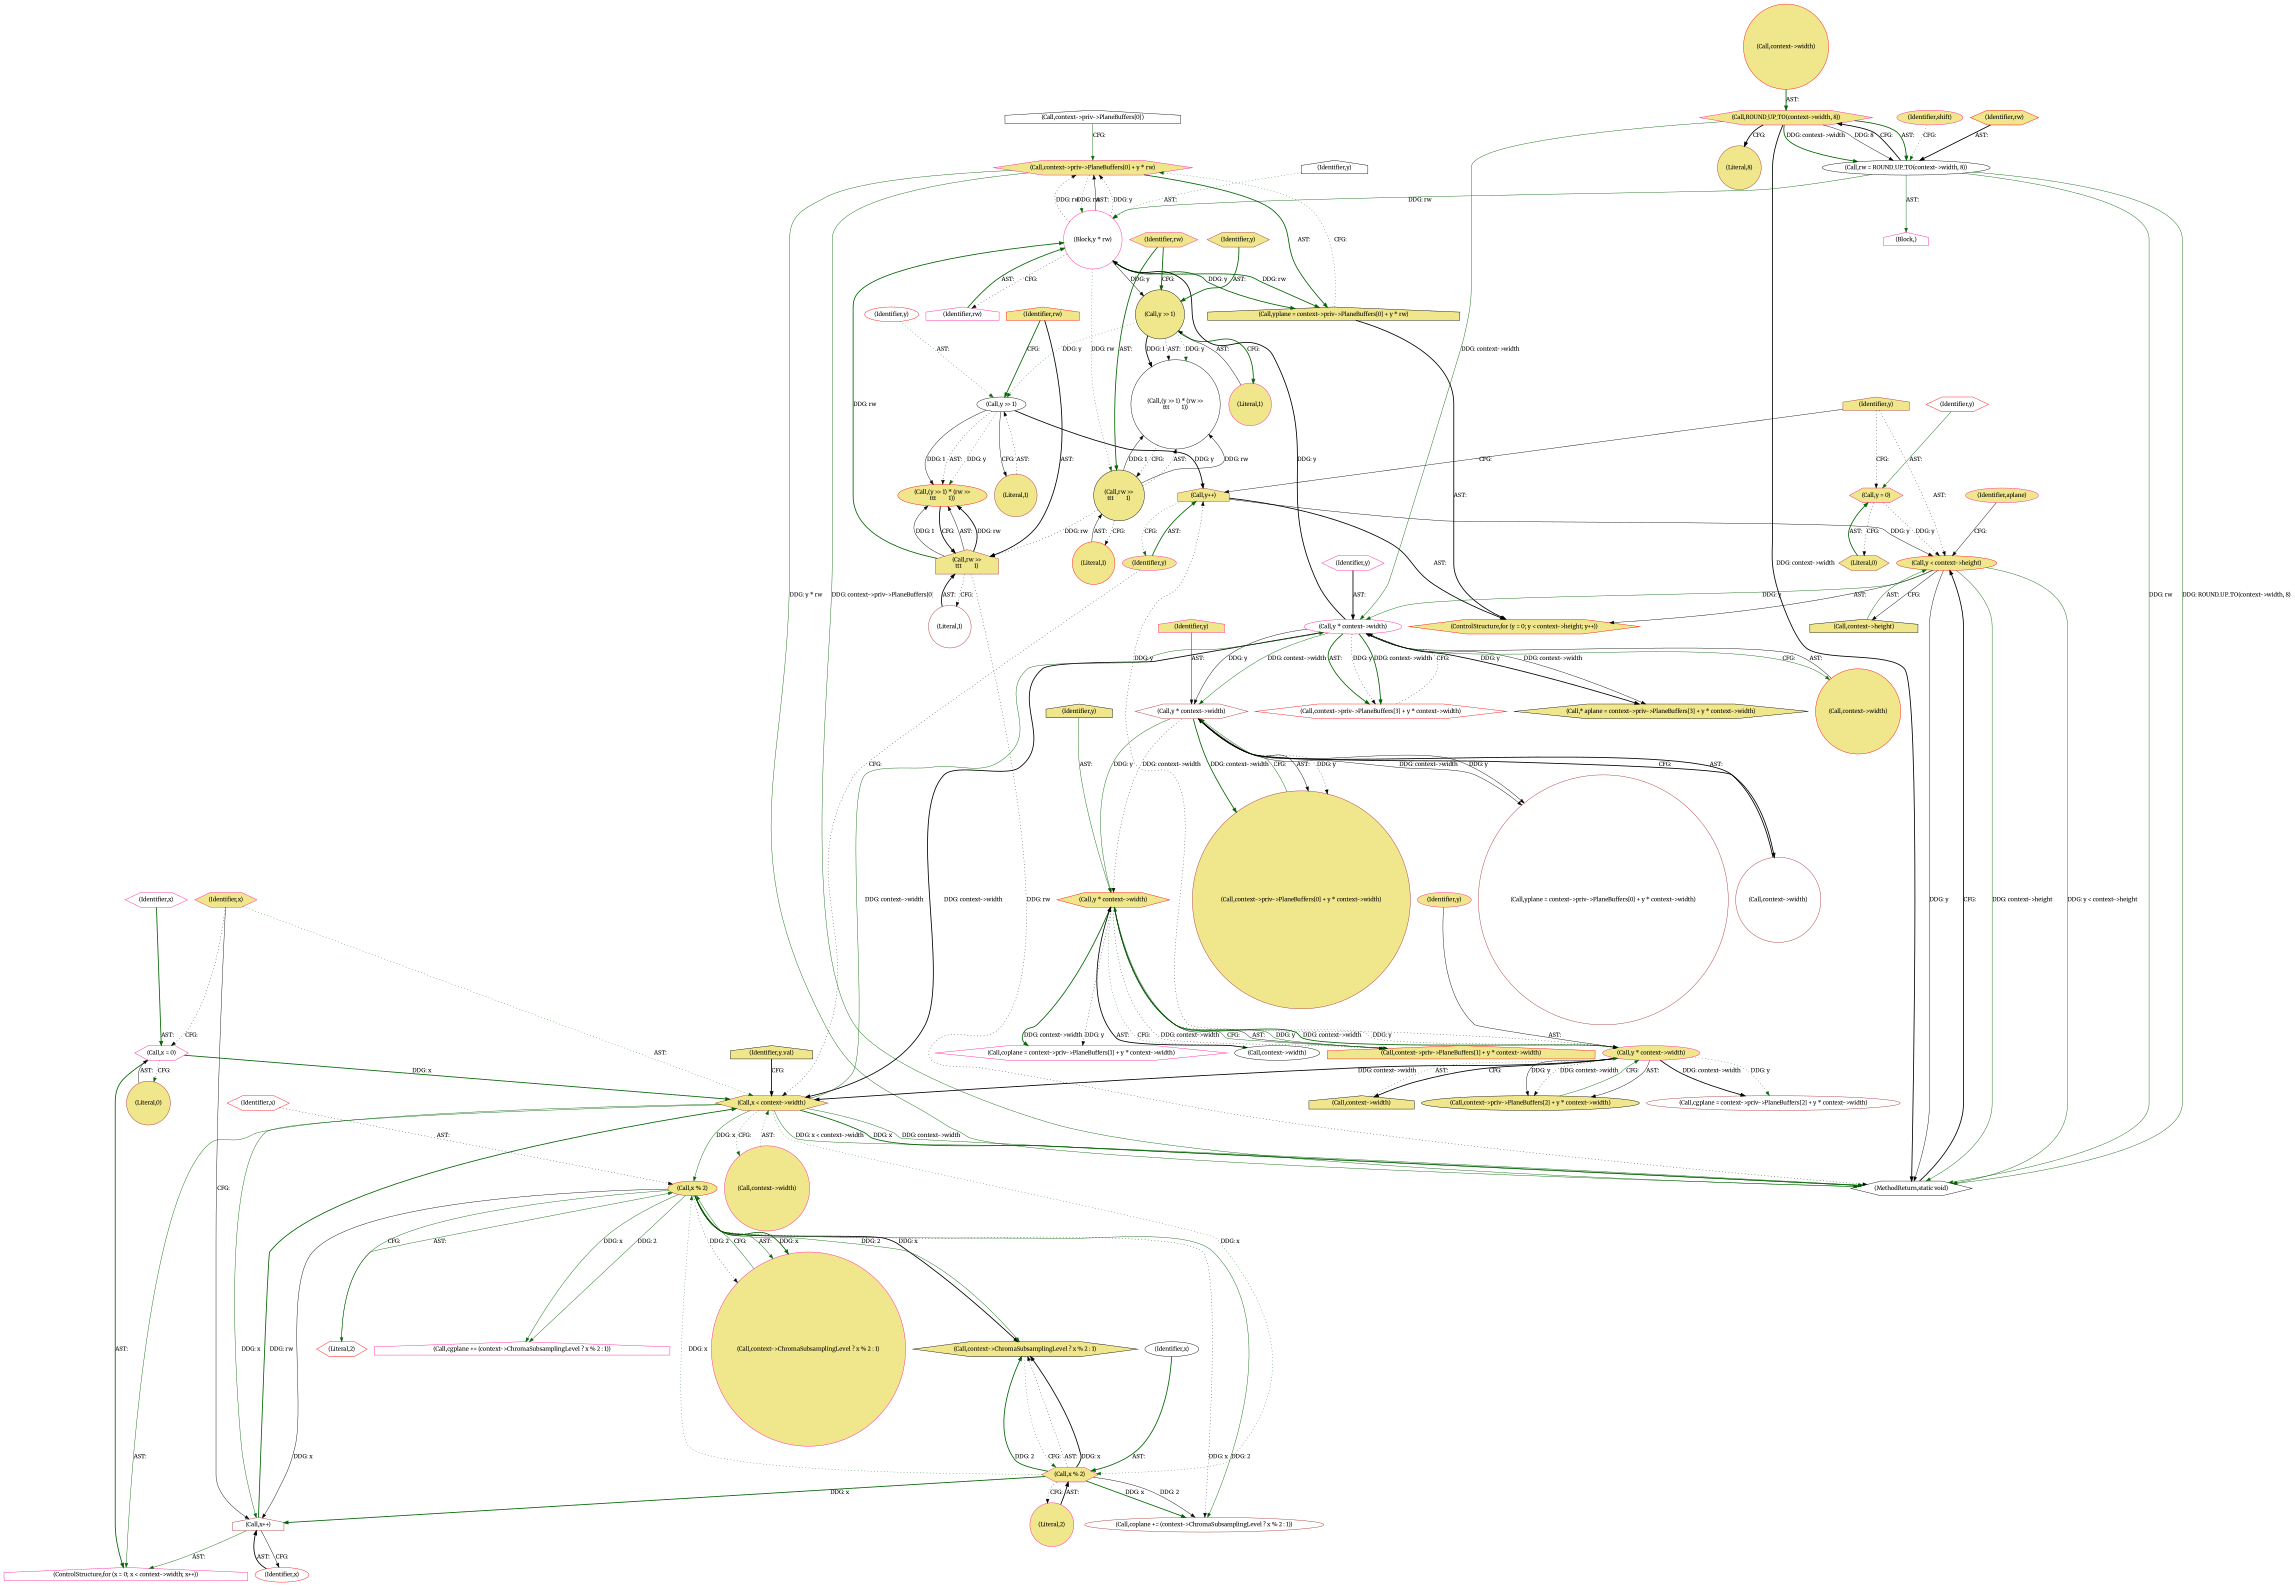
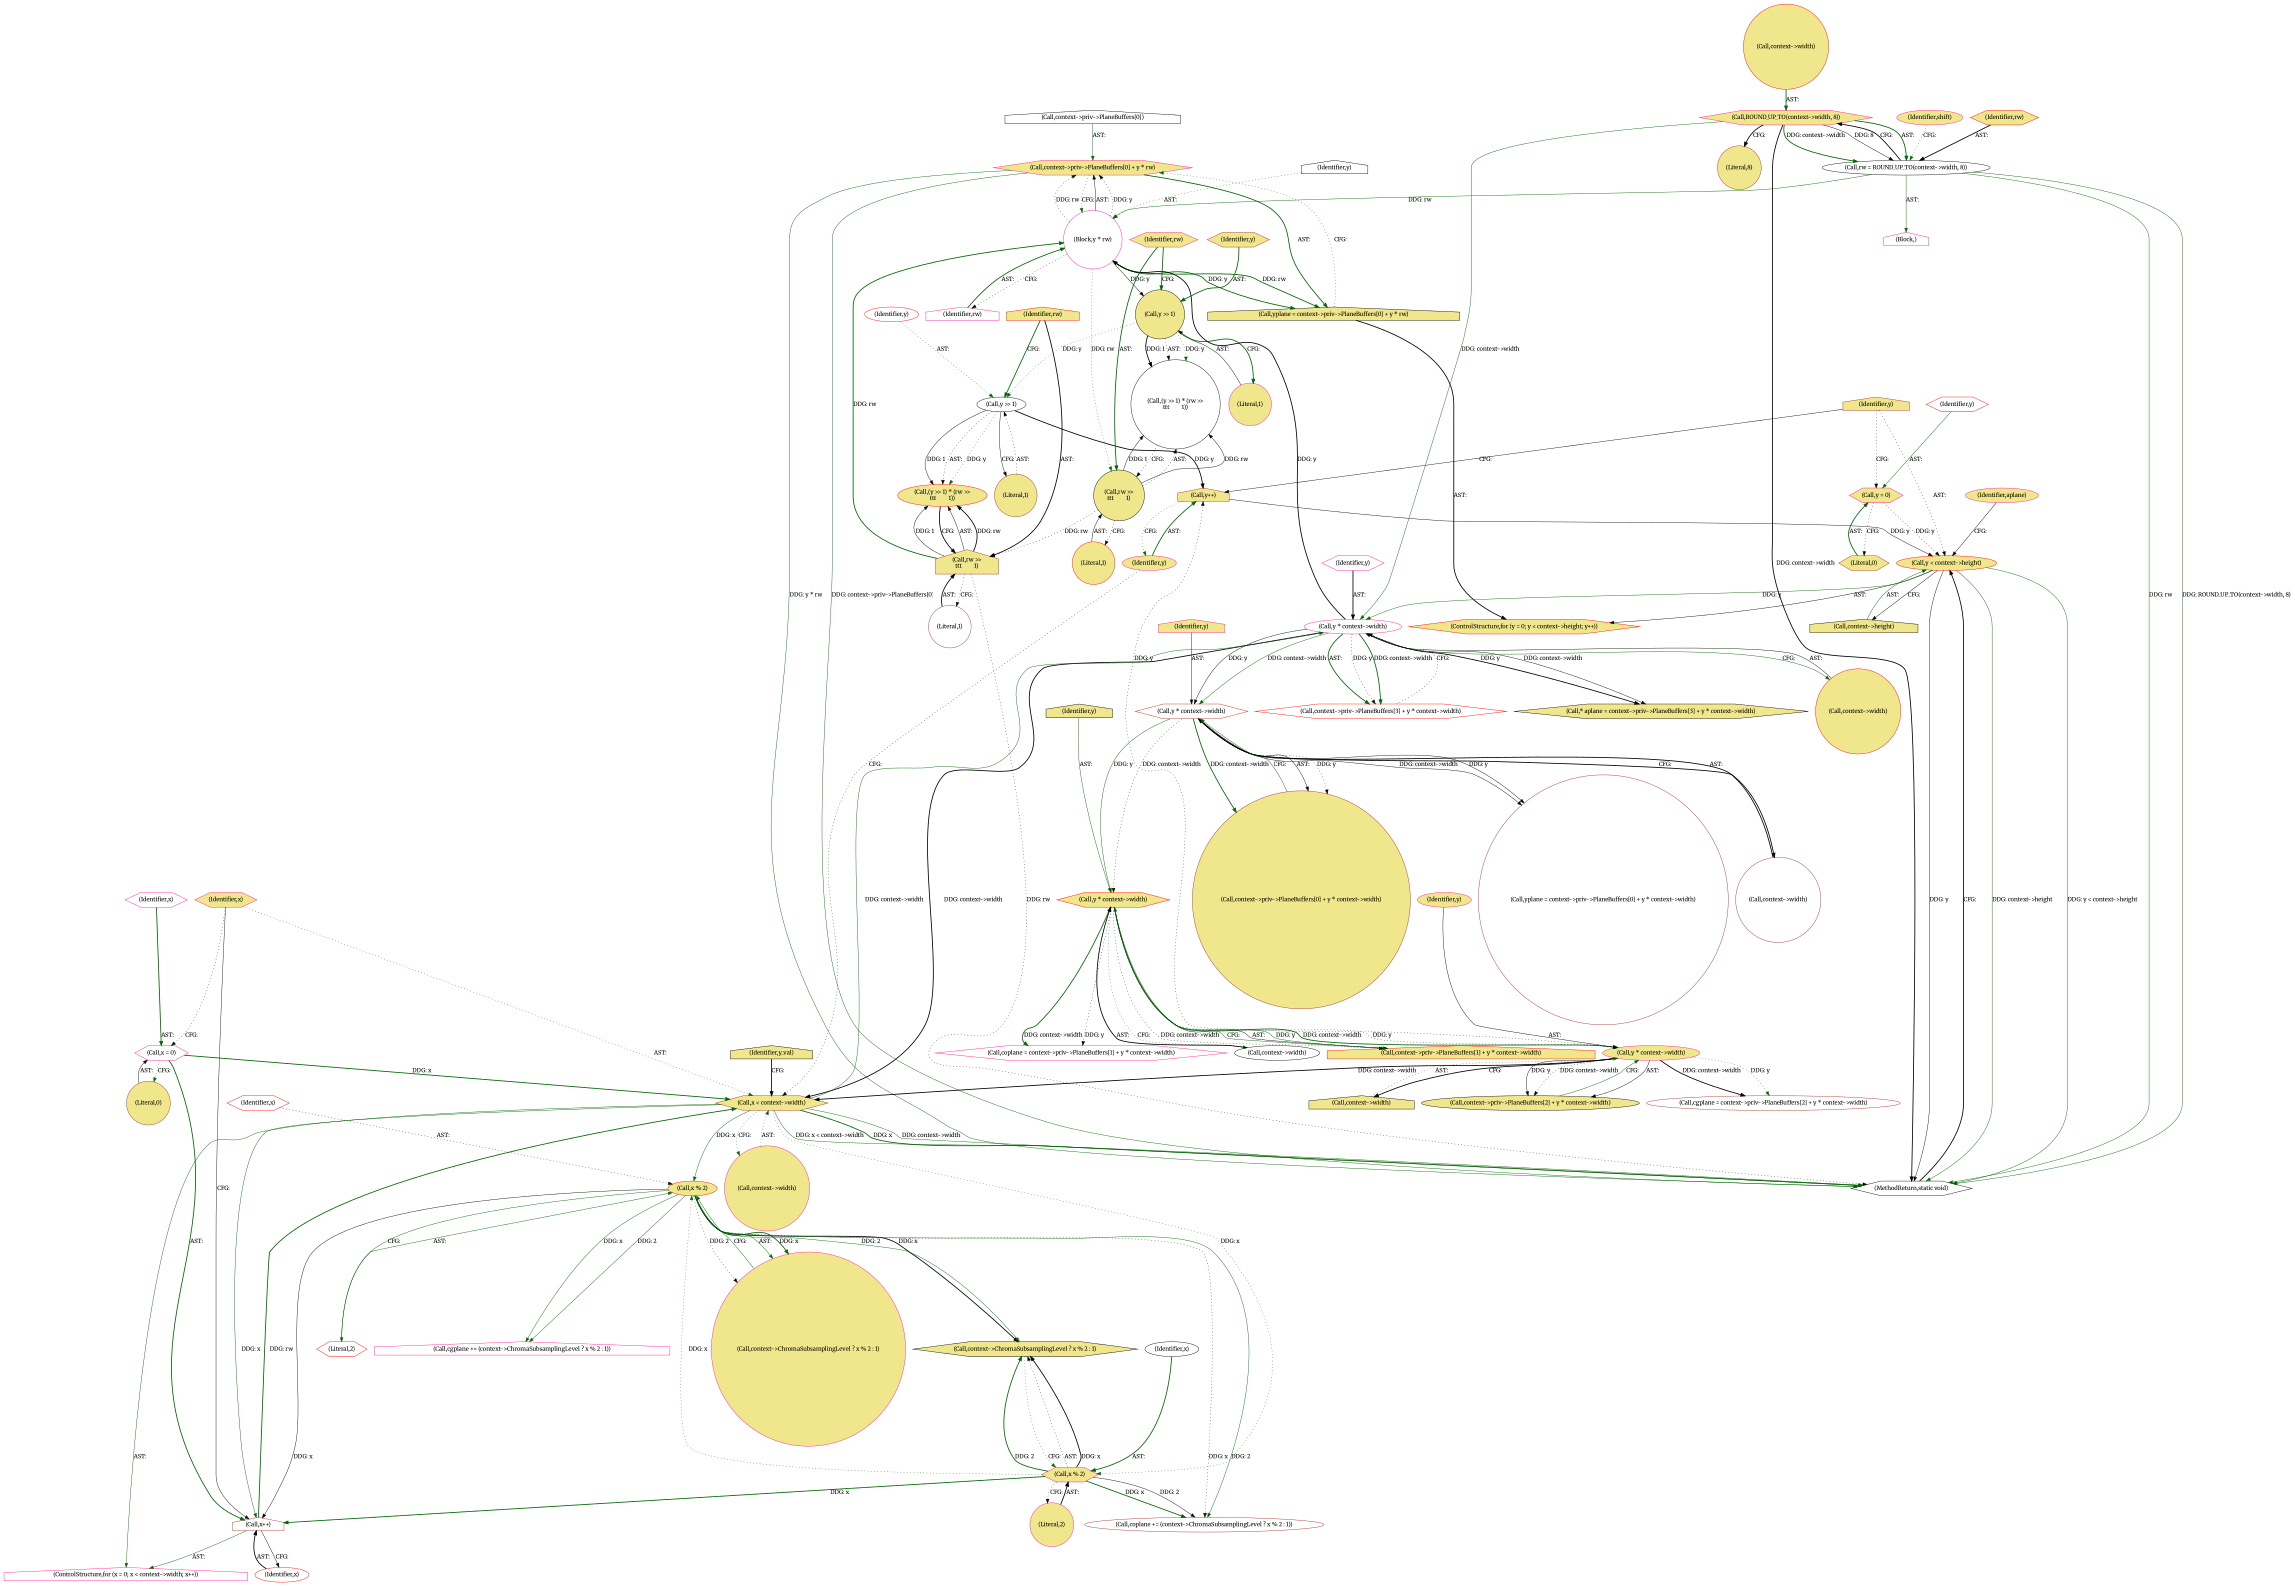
(1100, 135) -> (1100, 135)
(1089, 200) -> (1089, 200)
(1375, 536) -> none
(115, 1305) -> (179, 1299)
